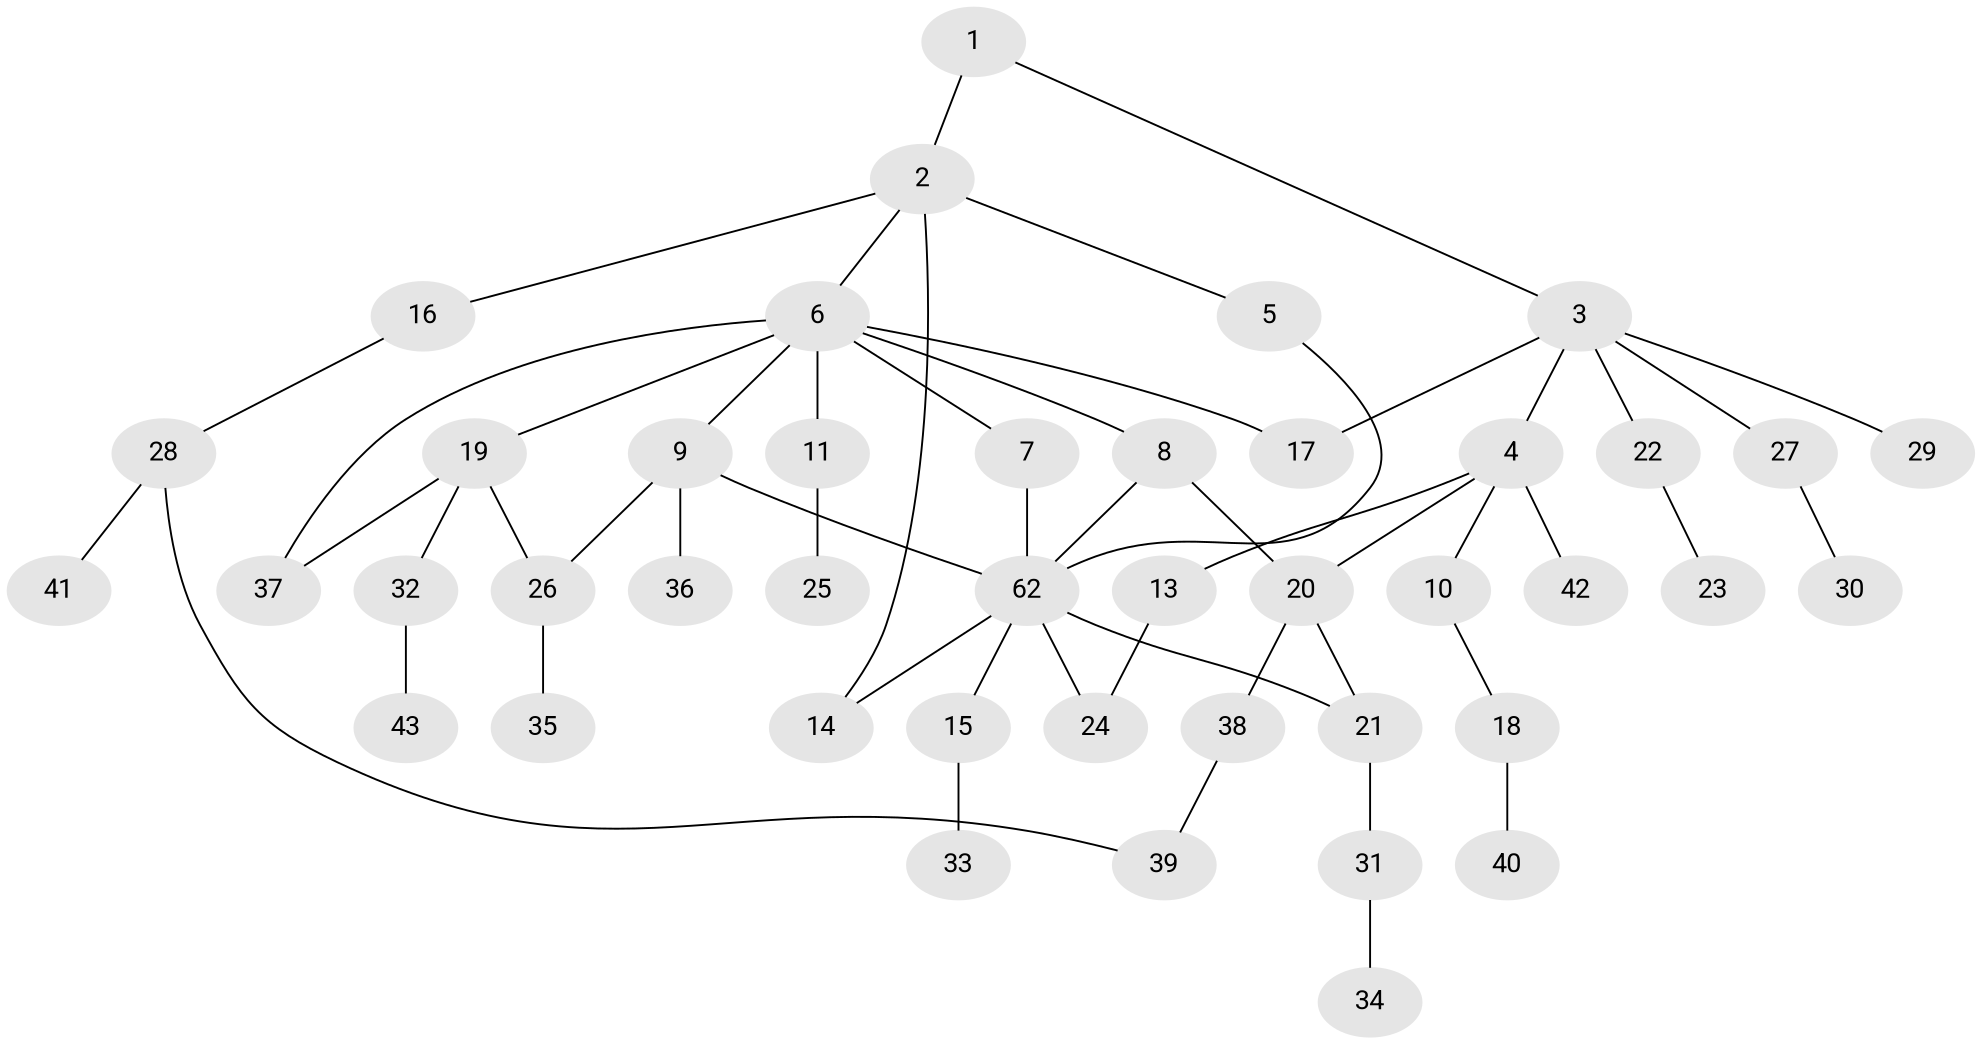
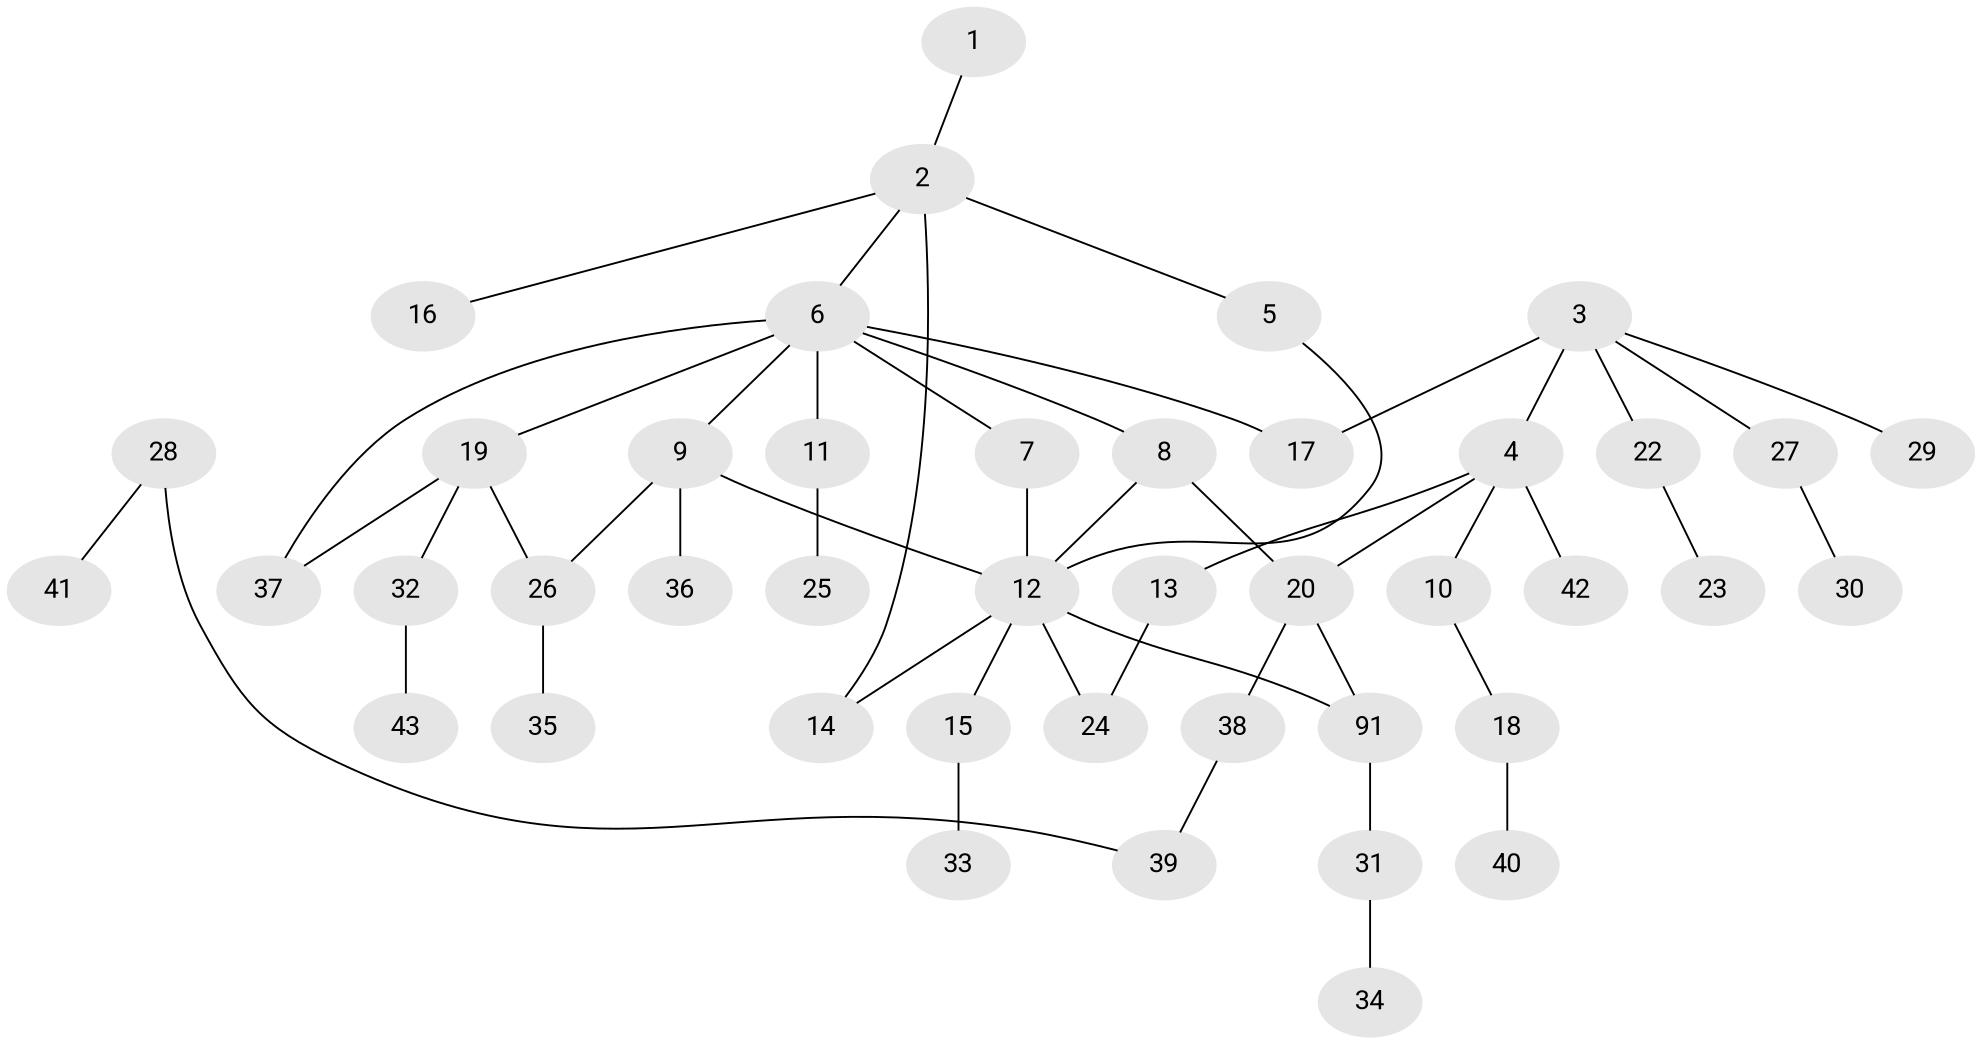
(1277, 179) -> none
(294, 385) -> none
(1027, 591) -> (1027, 591)
(1370, 728) -> (1370, 728)
